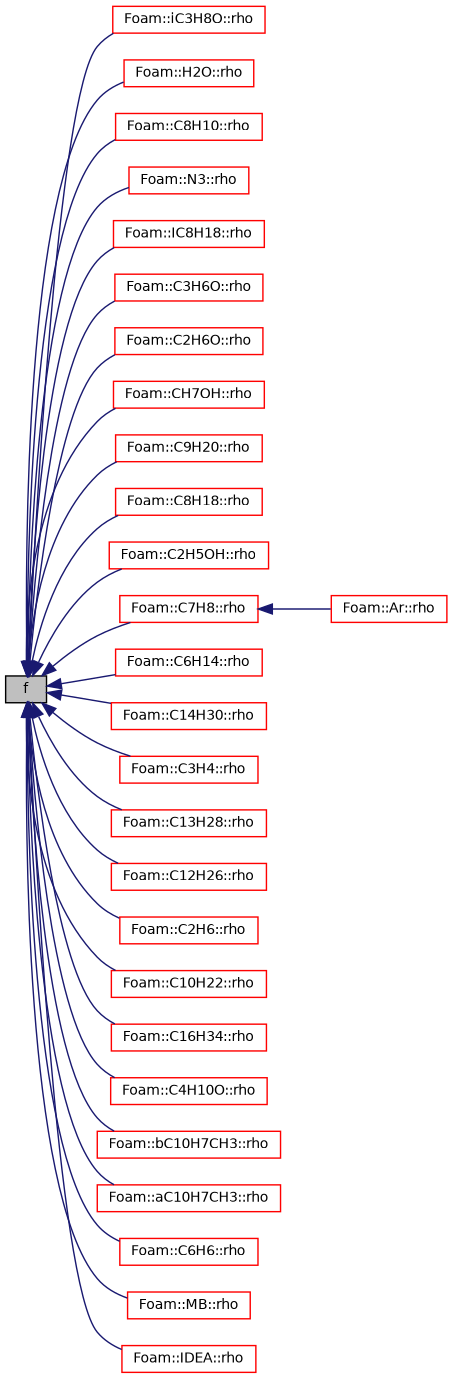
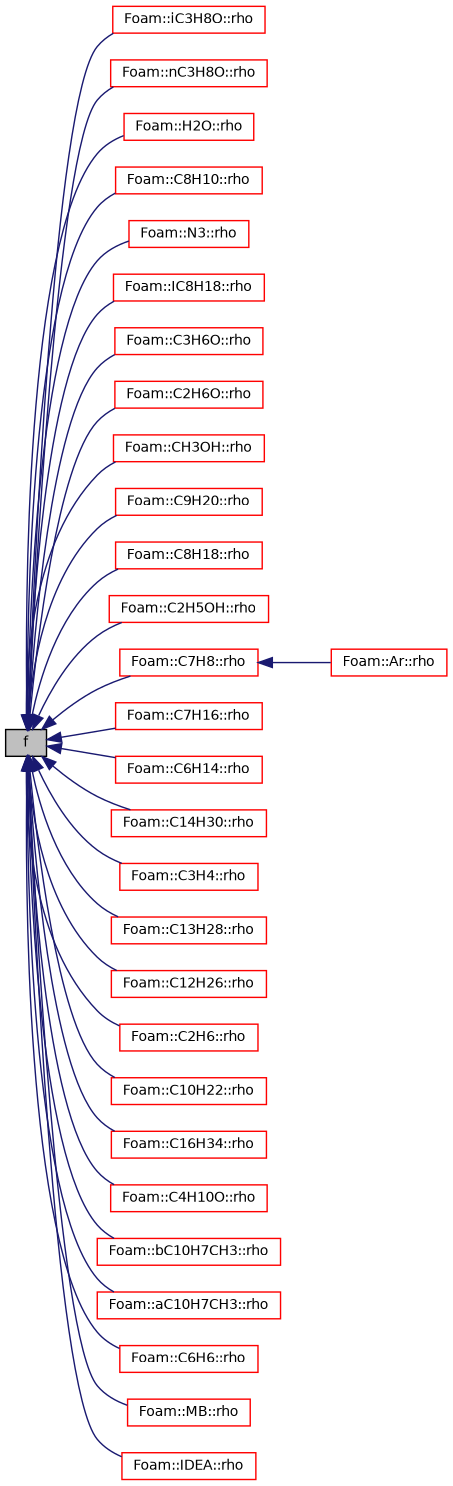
none -> (189, 73)
(189, 395) -> (189, 448)
none -> (189, 716)
